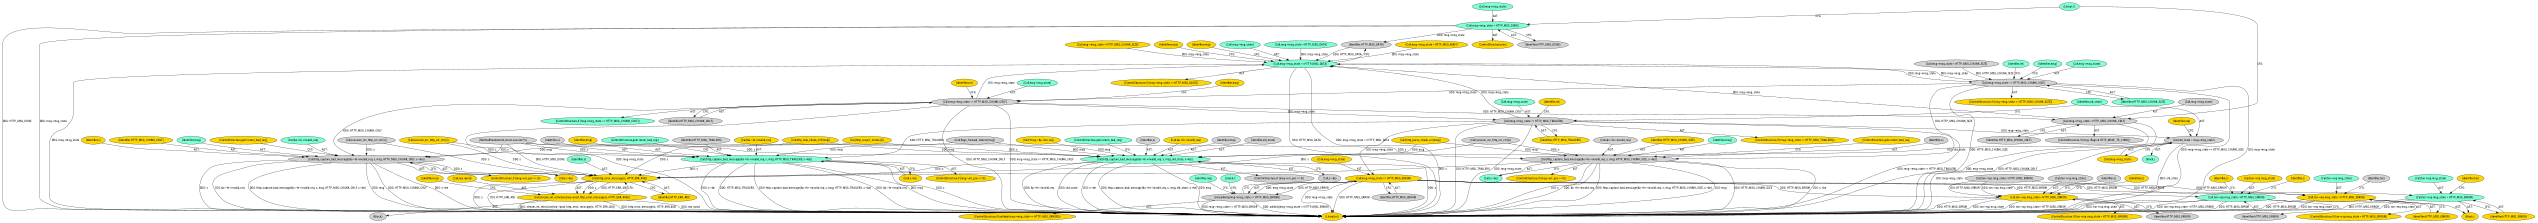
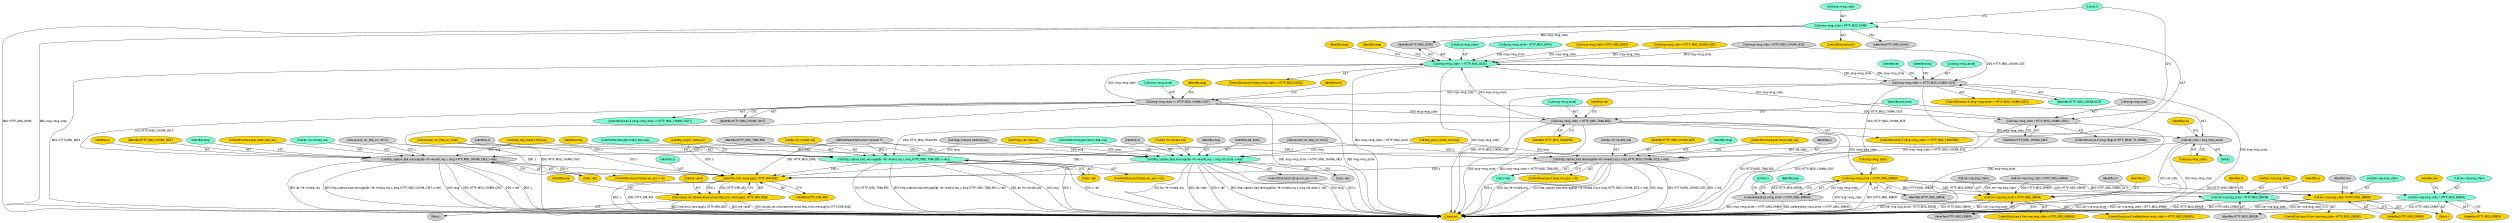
(1513, 38) -> (2156, 52)
(1347, 54) -> (1444, 54)
none -> (1621, 57)
